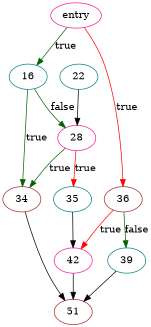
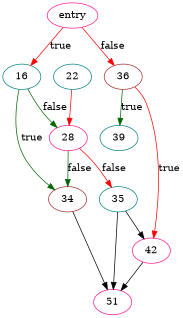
(54, 44) -> (49, 44)
(78, 104) -> (71, 104)
(127, 107) -> (113, 46)
(60, 169) -> (80, 169)
(86, 169) -> (114, 169)
(137, 230) -> (132, 107)
(103, 284) -> (116, 247)
(73, 312) -> (113, 302)
